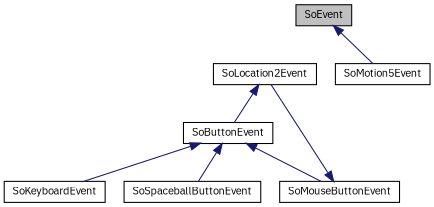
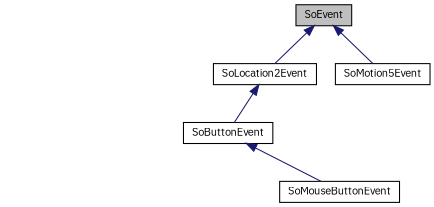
(299, 128) -> (291, 48)
(55, 192) -> none
(192, 192) -> none
